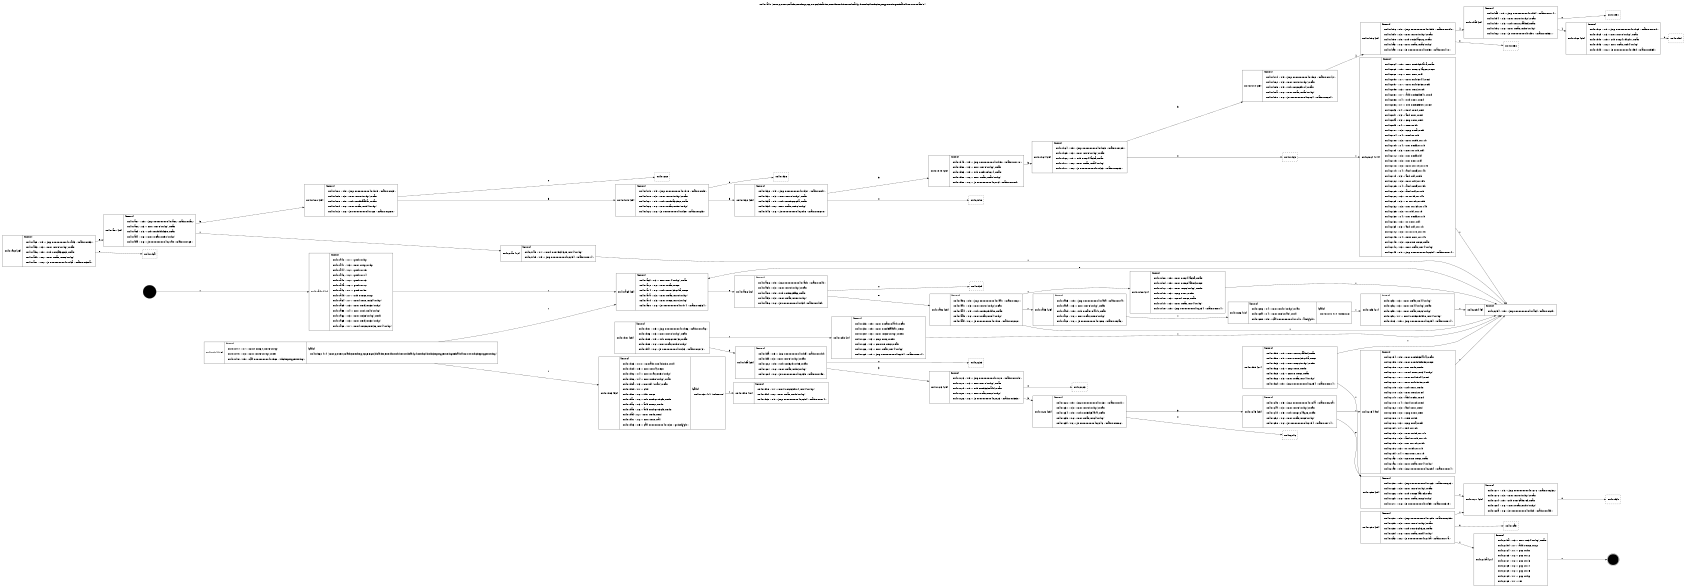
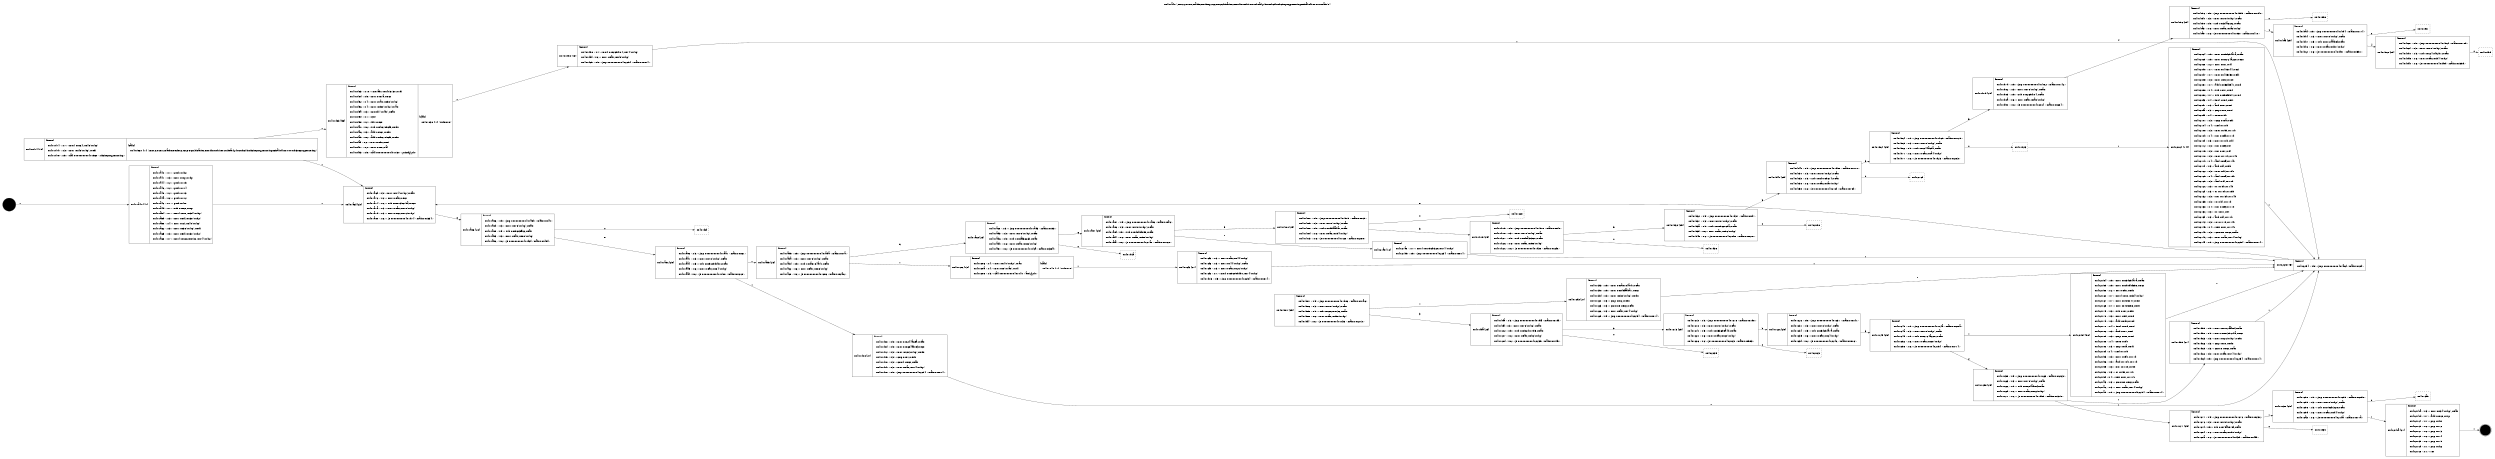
none -> (1917, 177)
none -> (907, 250)
(1259, 330) -> (1568, 43)
(1357, 425) -> (2143, 403)
(1290, 435) -> none
(1459, 514) -> (2267, 416)
